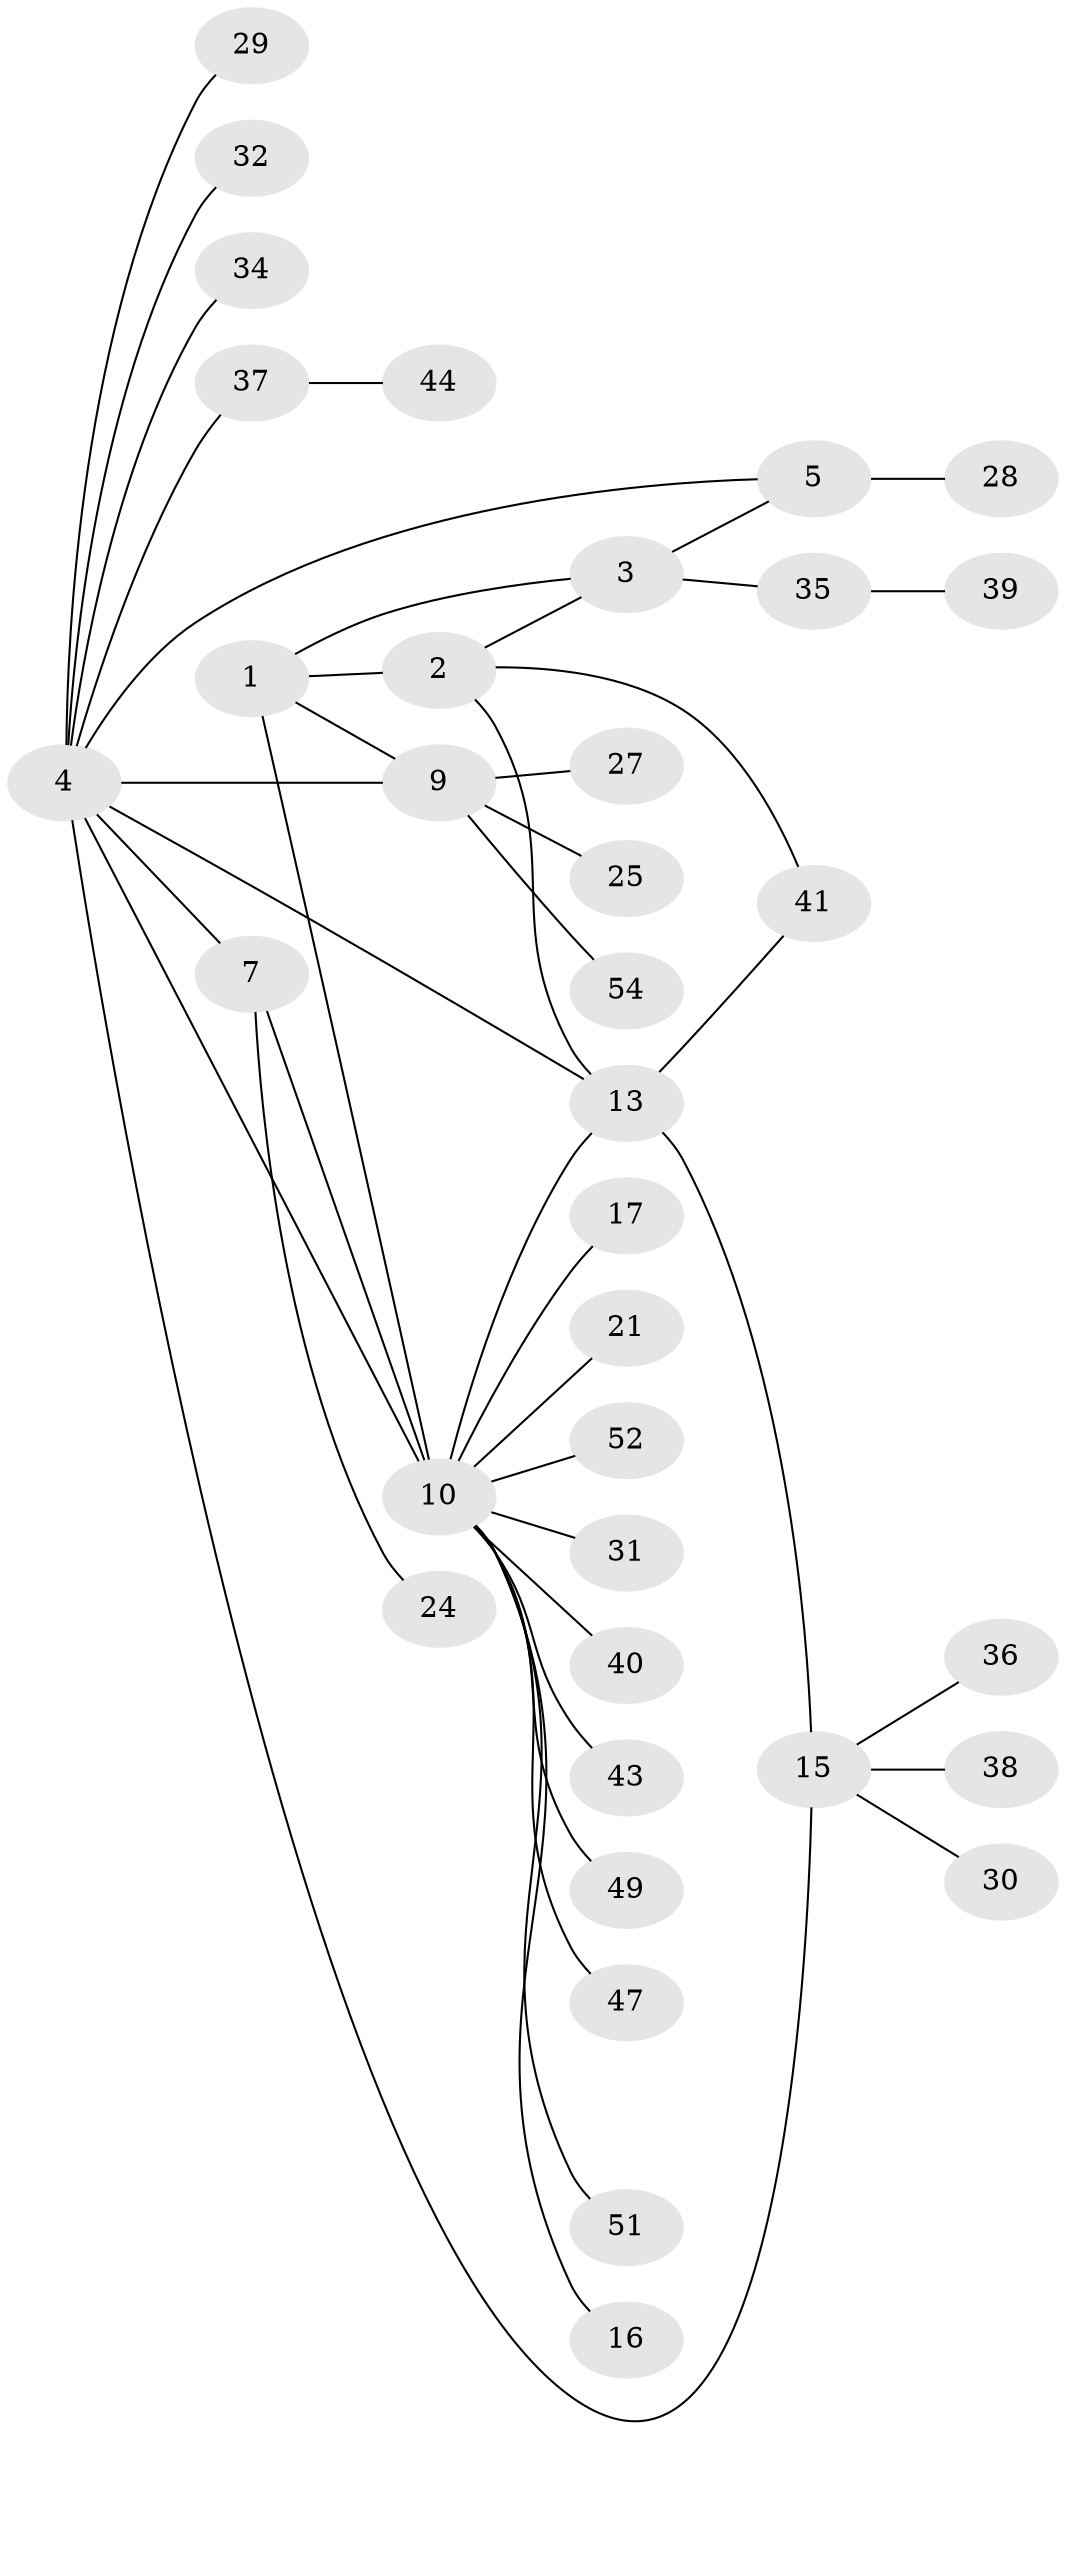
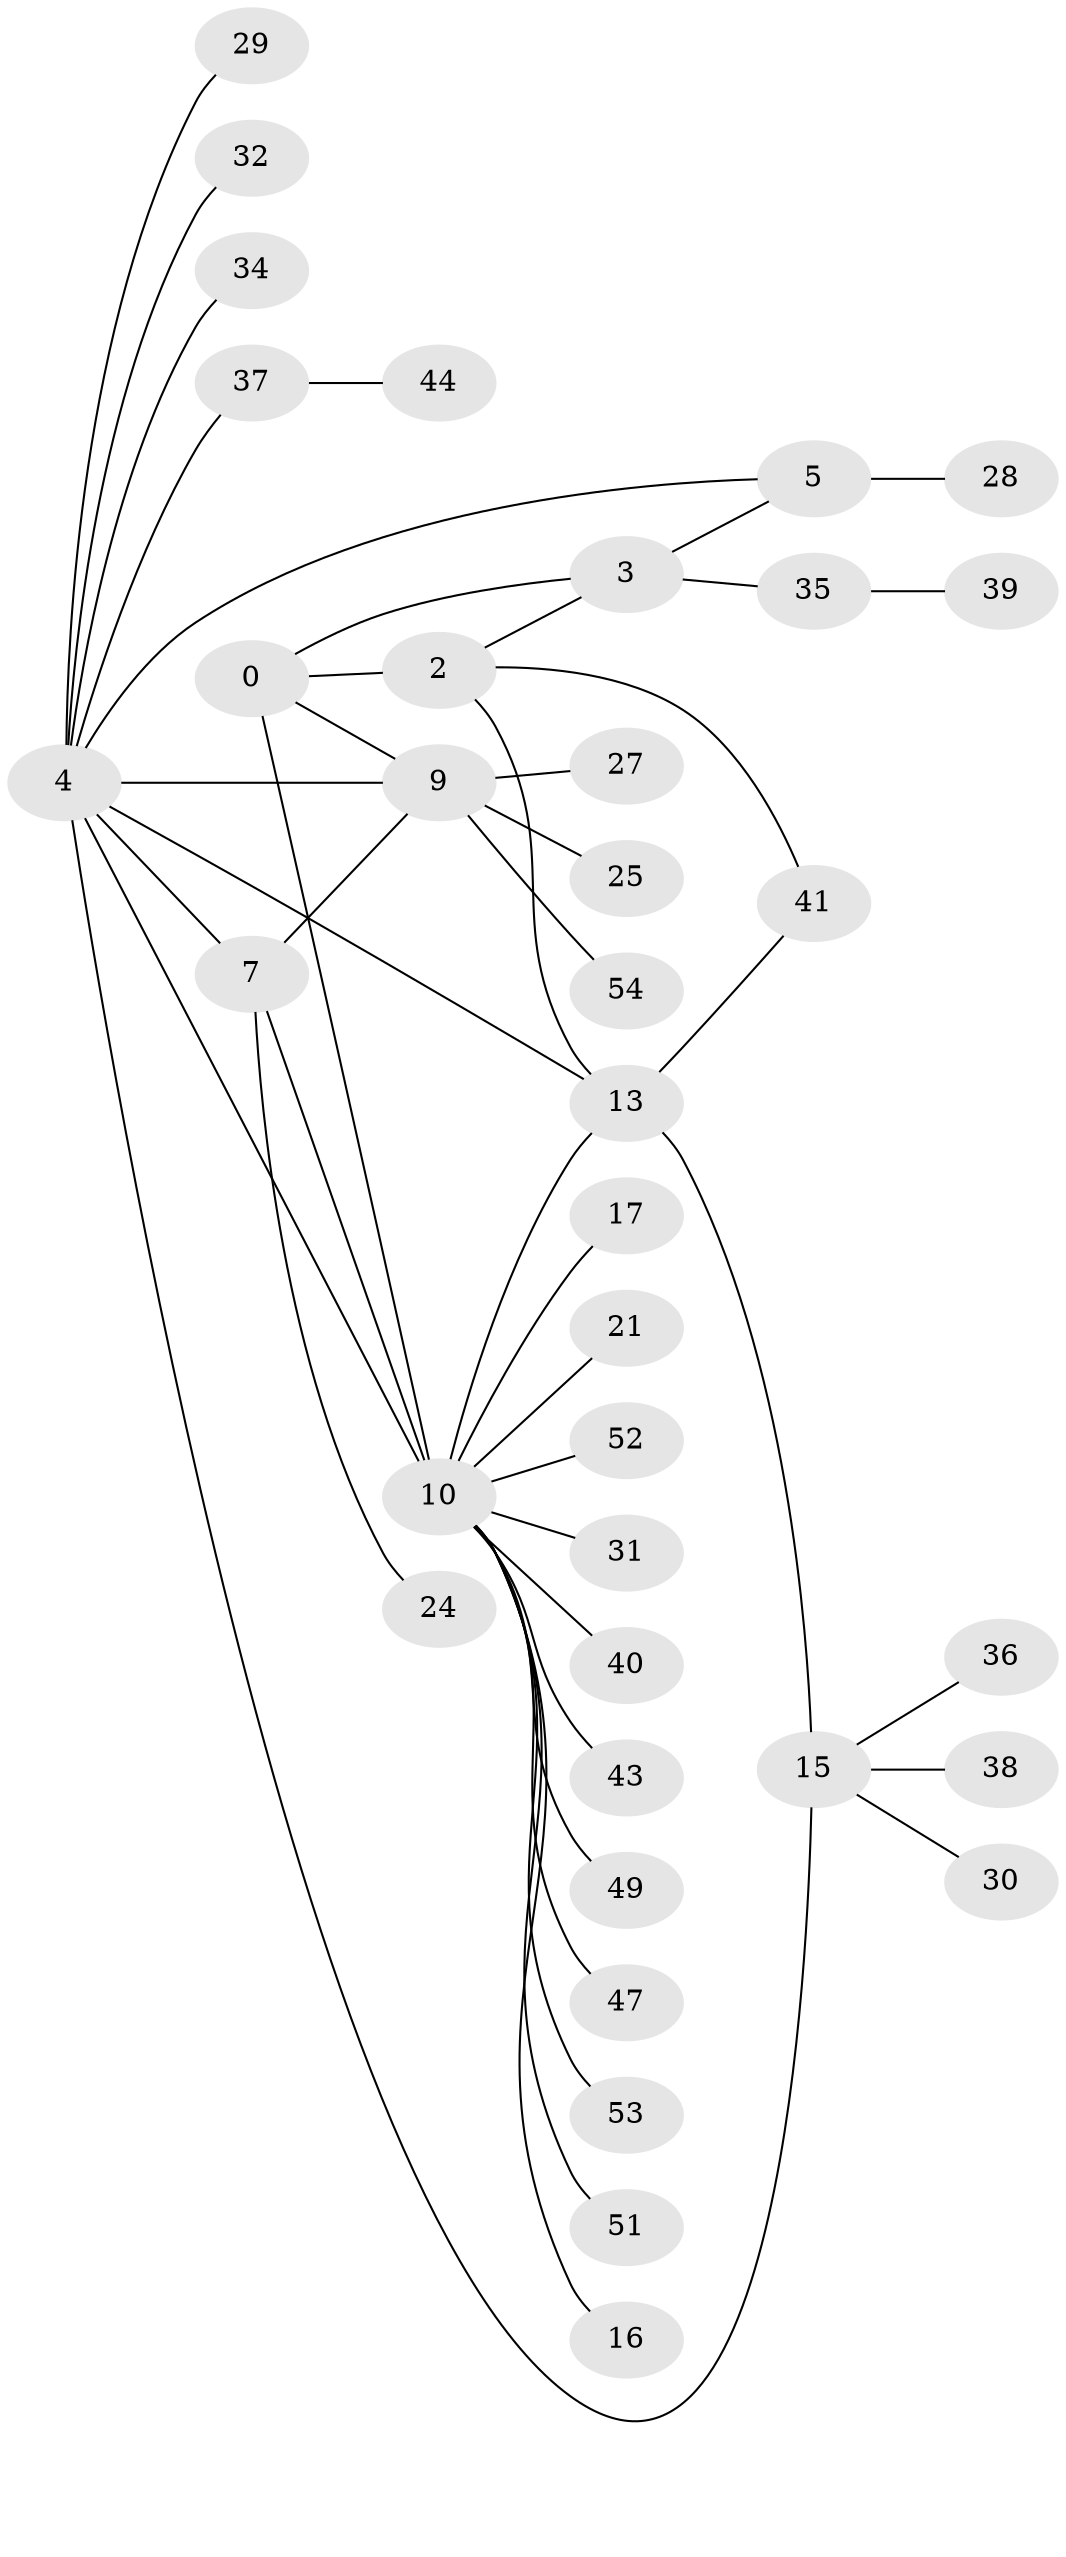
(252, 679) -> (252, 679)
none -> (346, 878)
none -> (627, 2115)
